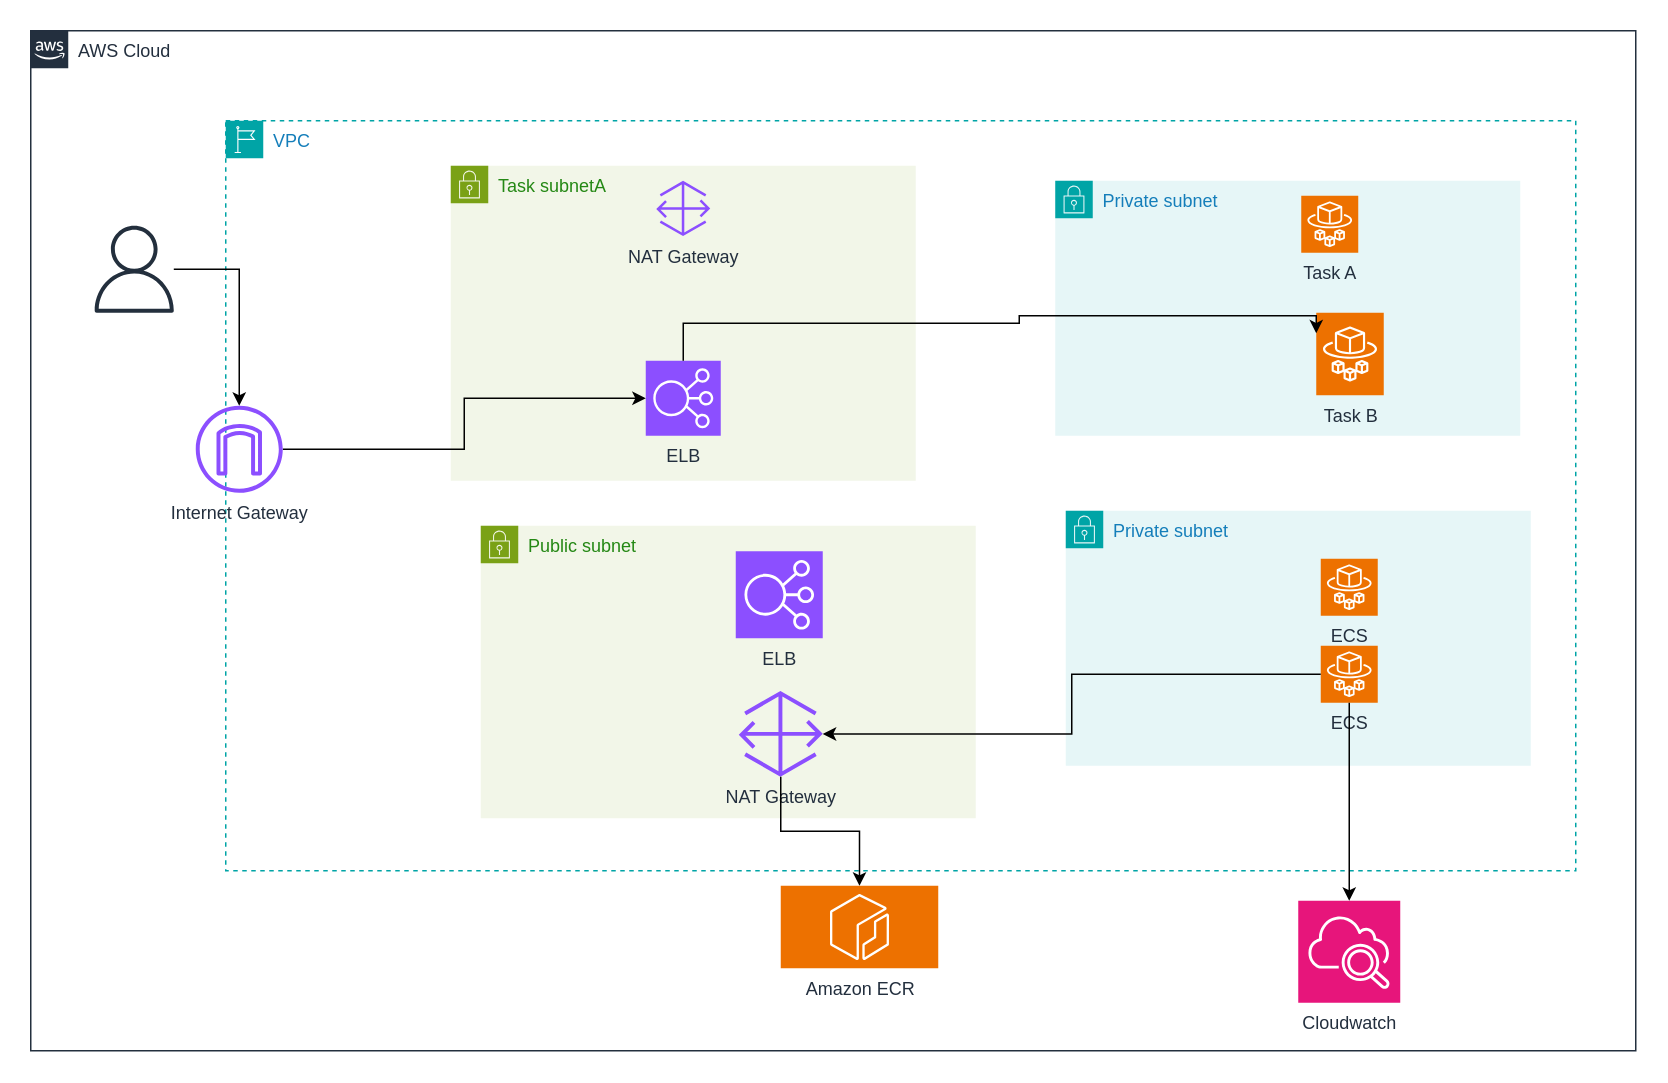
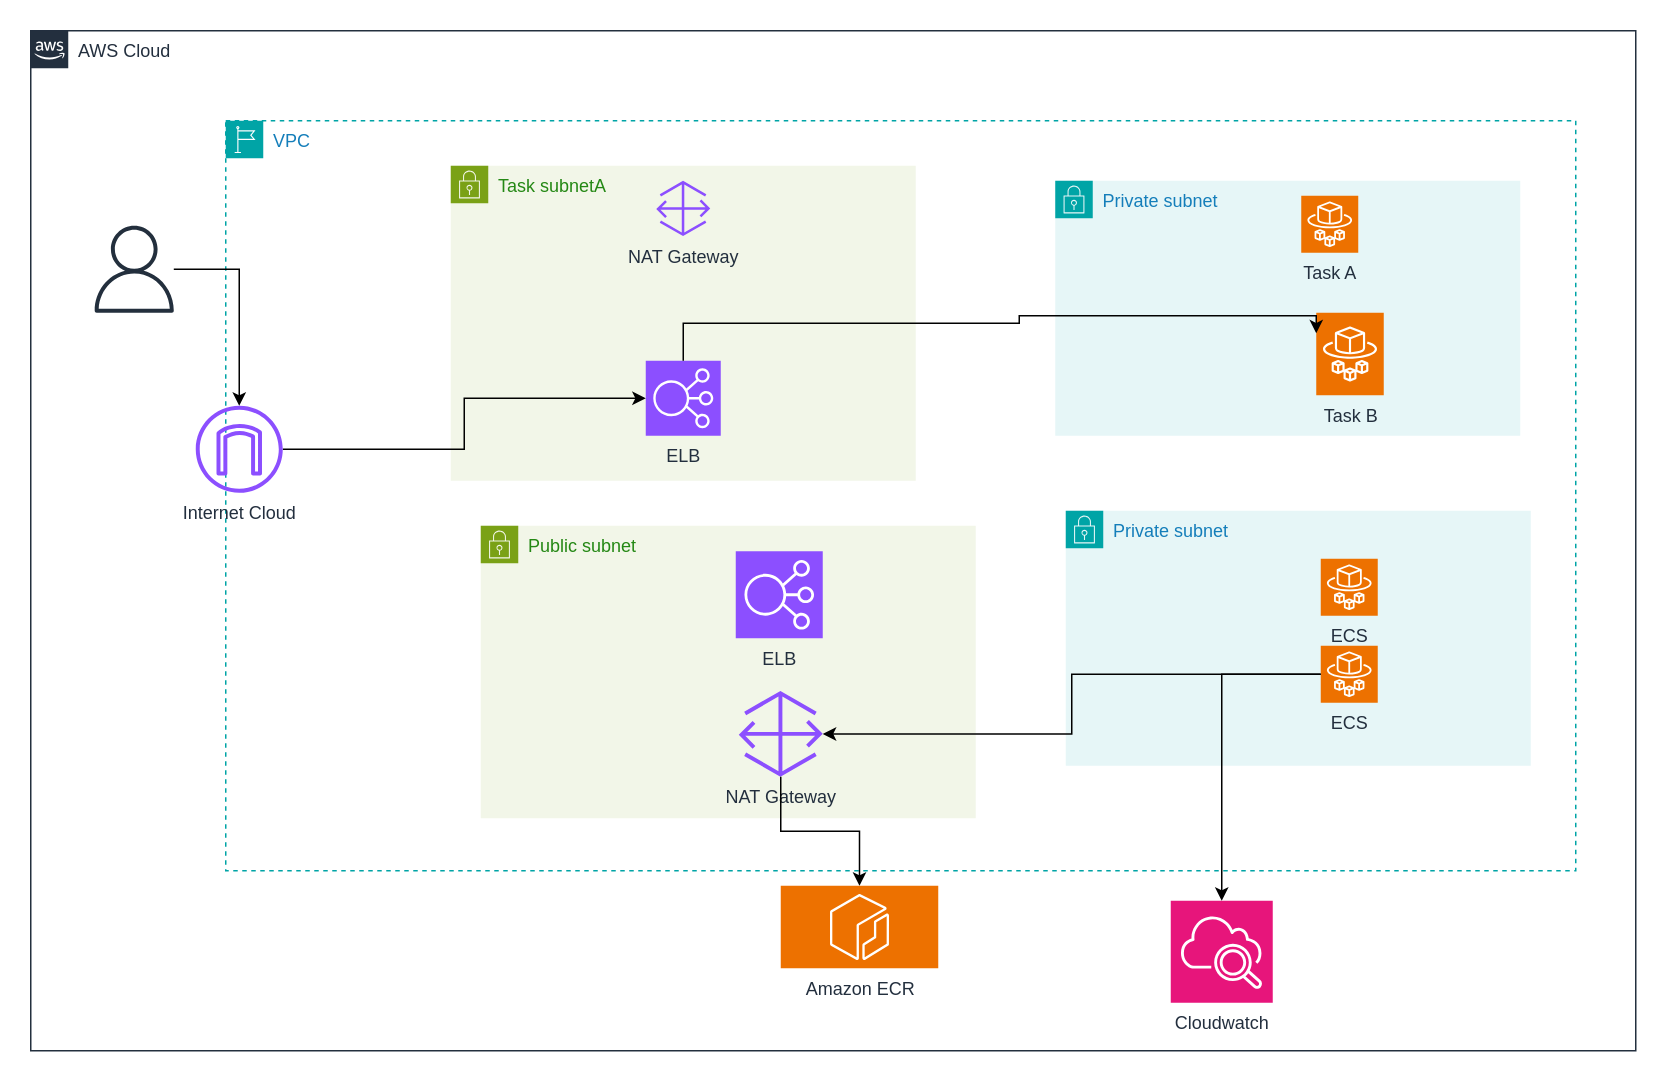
(240, 514) -> (240, 514)
(1349, 952) -> (1222, 952)
